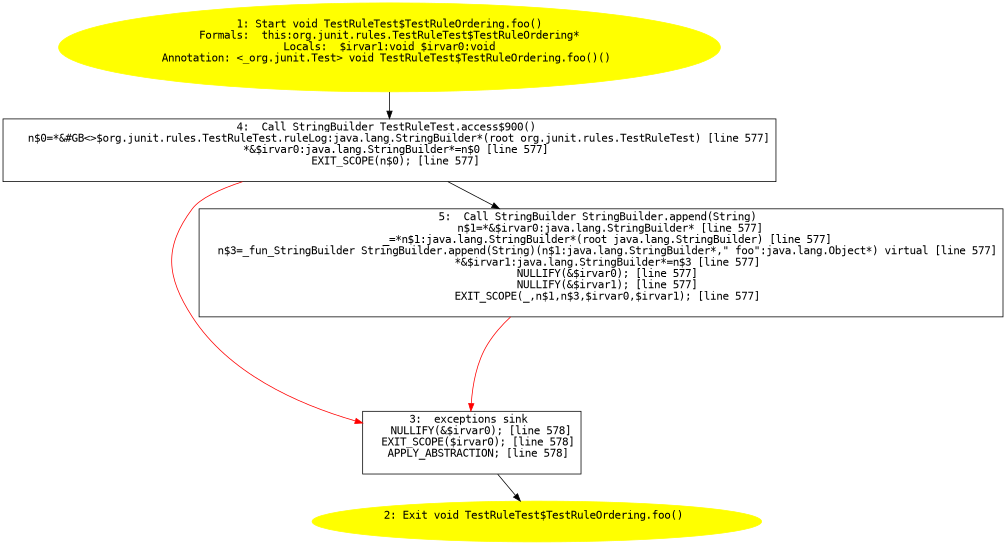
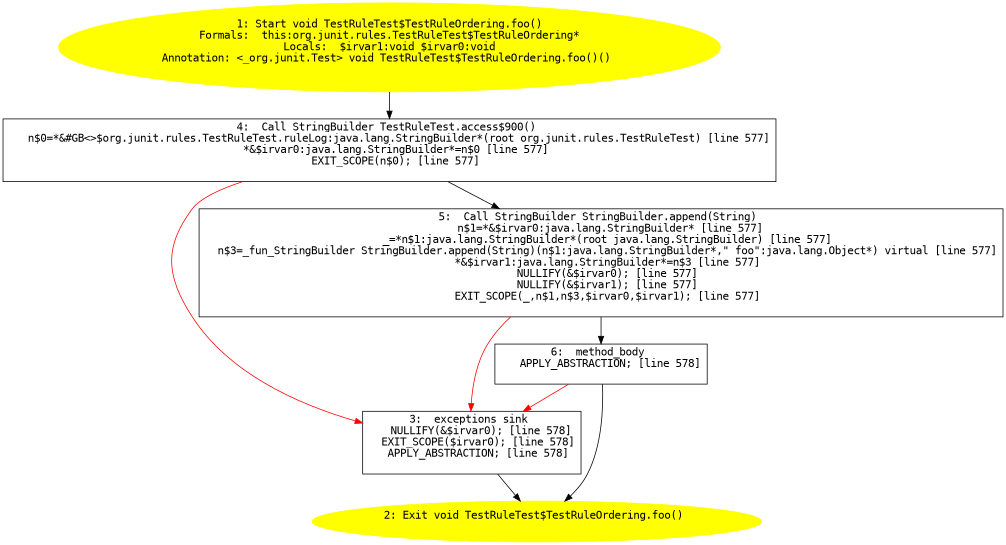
none -> (601, 364)
